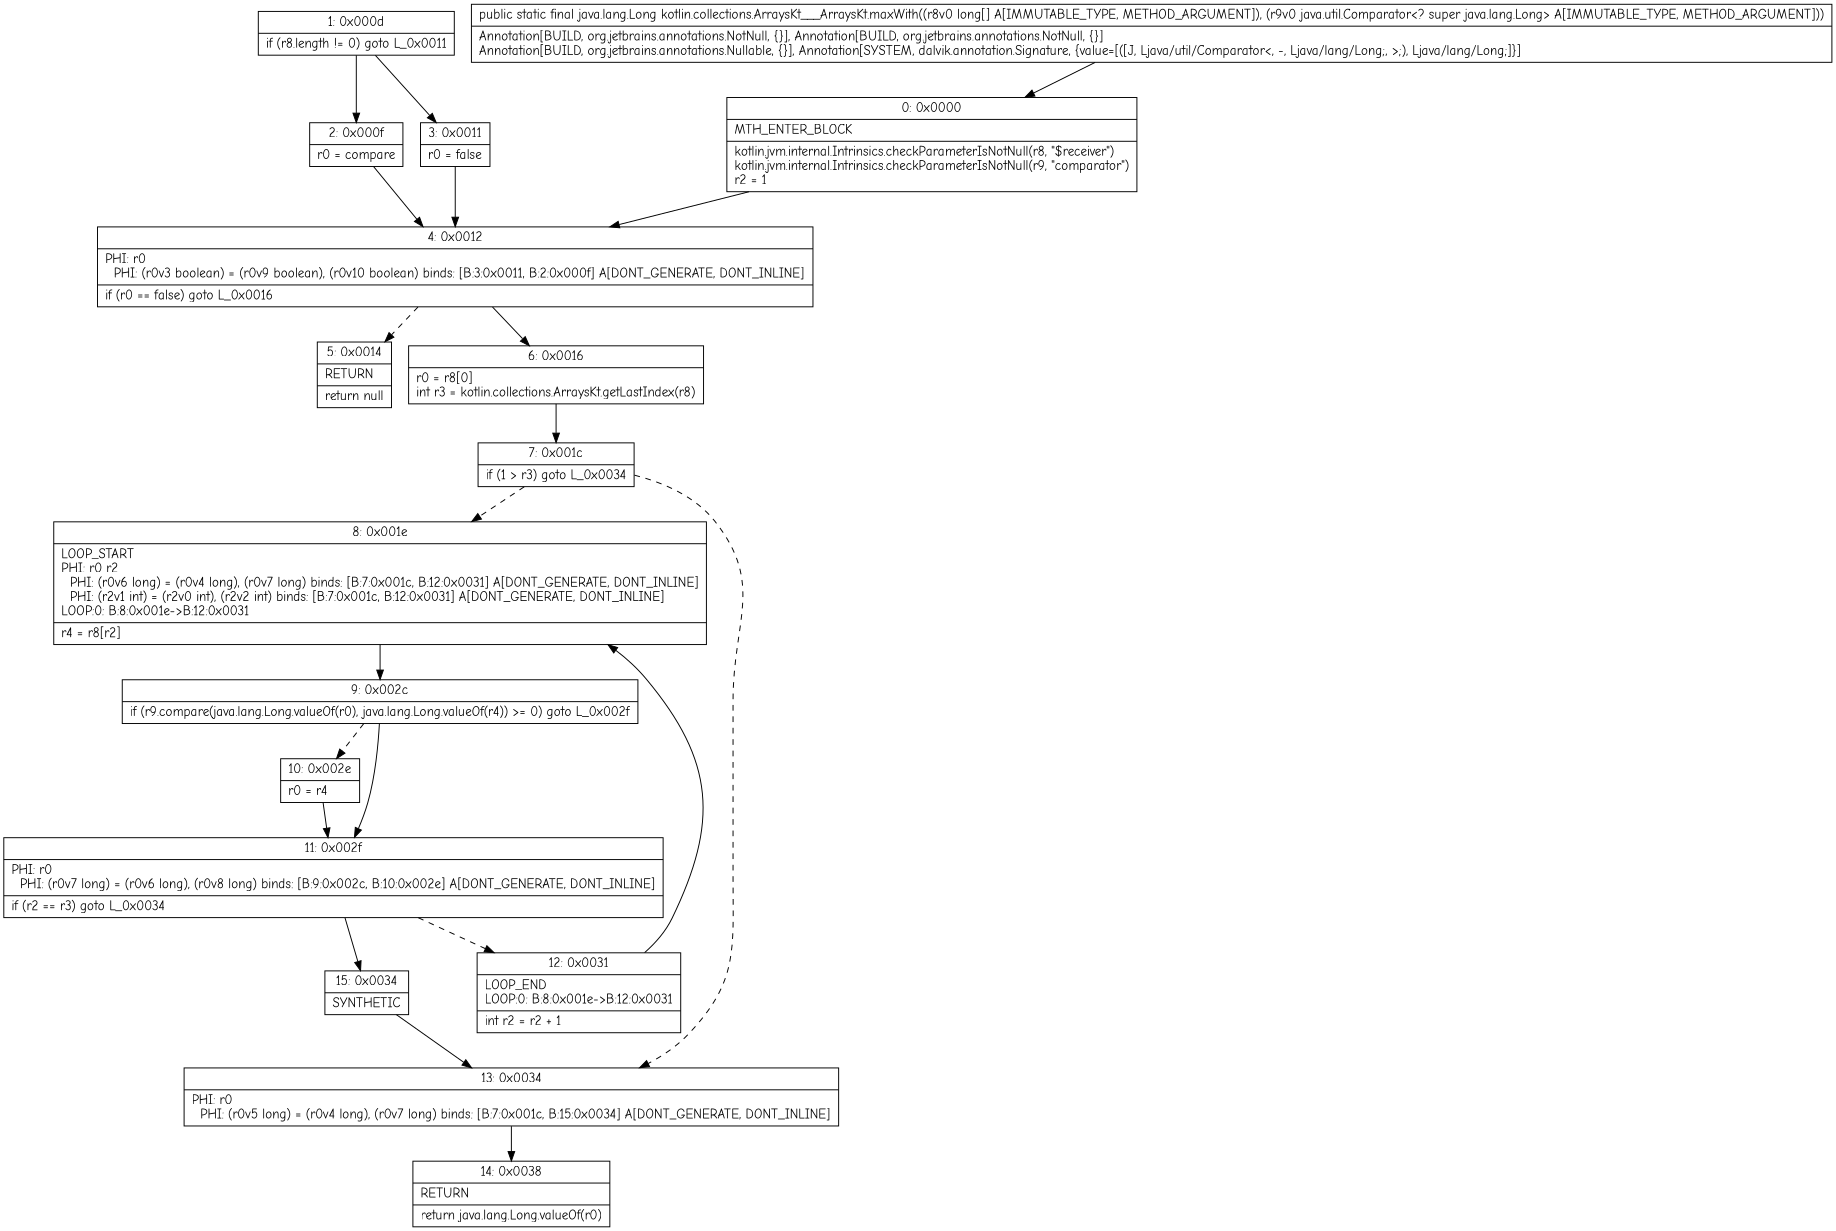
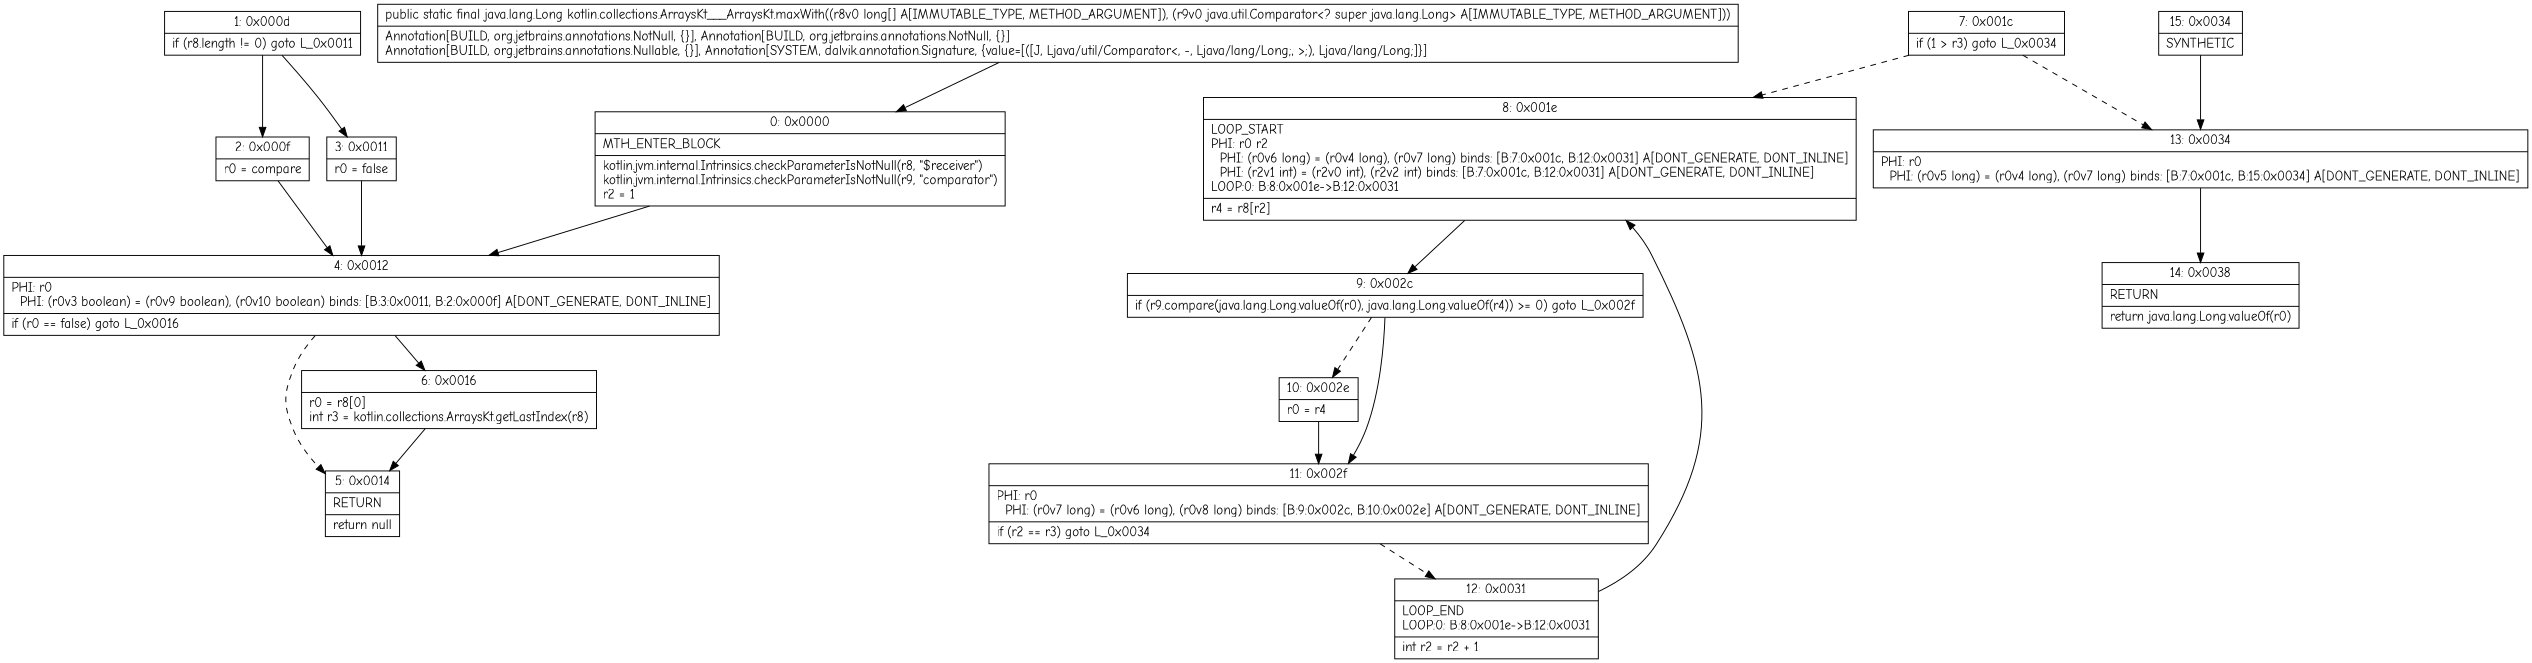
(556, 418) -> (411, 446)
(351, 940) -> none
